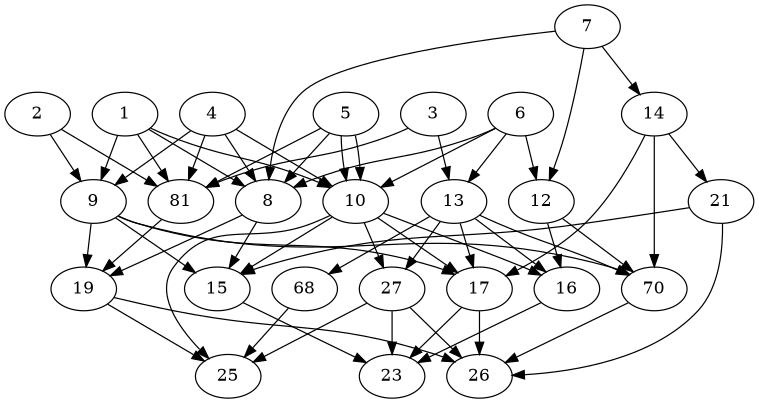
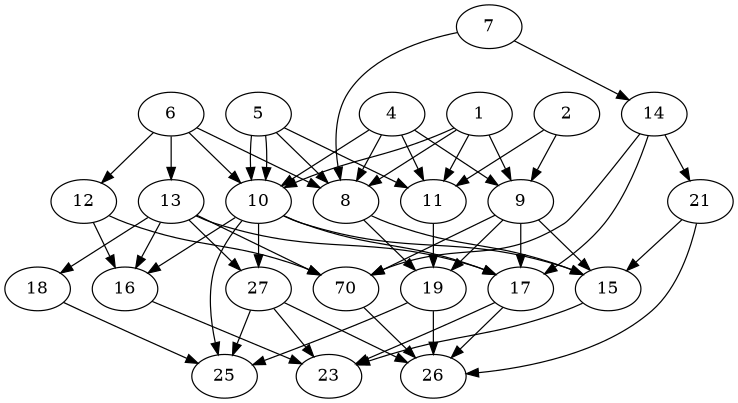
(571, 109) -> none
(433, 114) -> none
(181, 202) -> (433, 202)
(305, 289) -> (38, 289)
